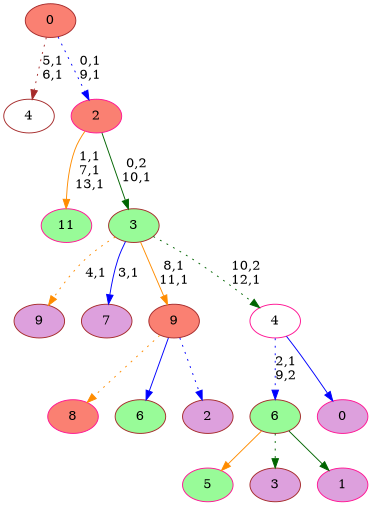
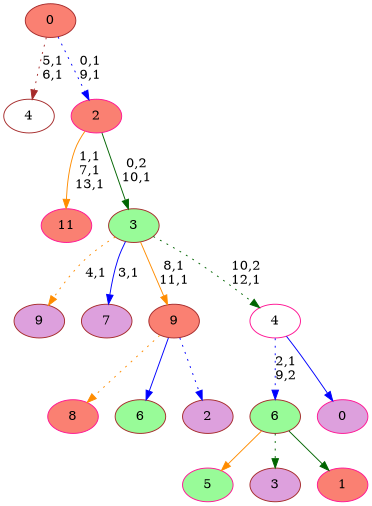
(66, 226) -> (66, 226)
(343, 485) -> (343, 485)
